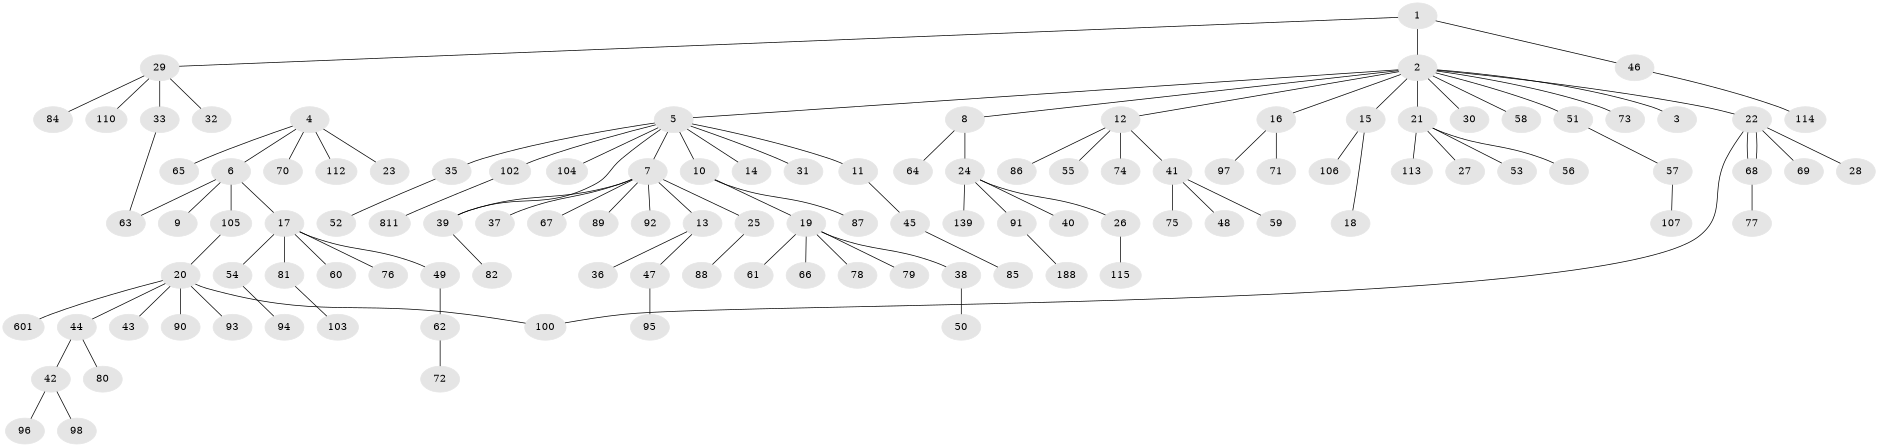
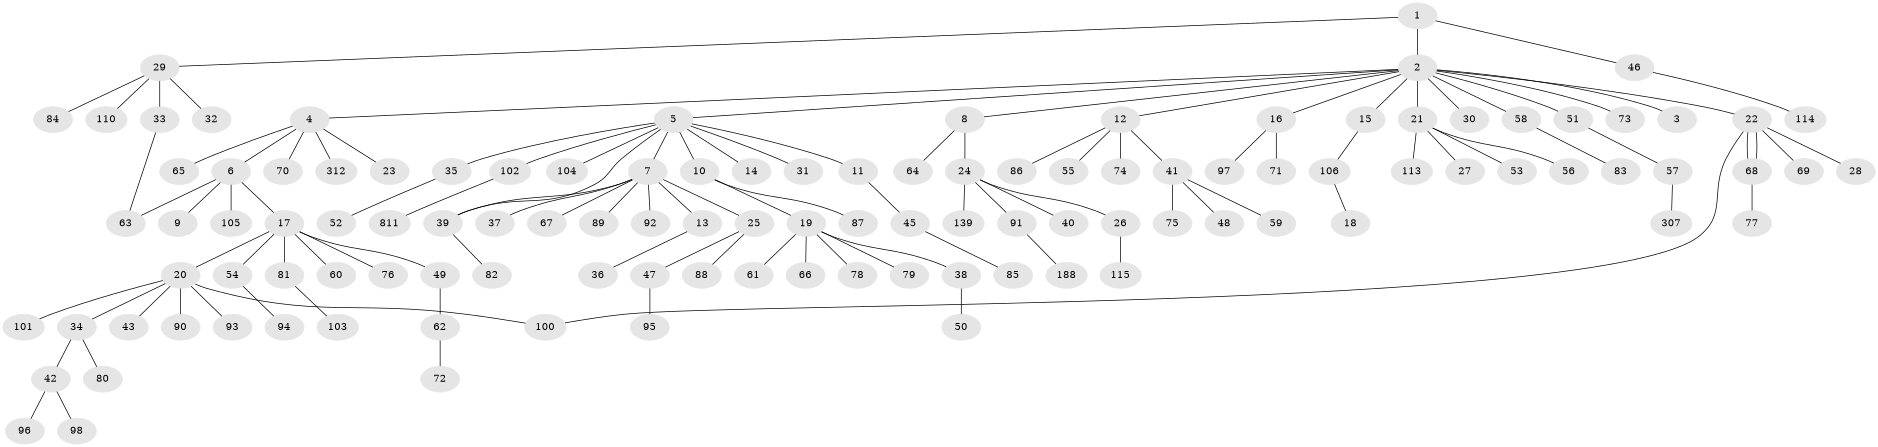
none -> (864, 94)
(336, 172) -> (336, 172)
(1359, 172) -> (1340, 198)
none -> (1621, 172)
(1671, 223) -> (1671, 223)
(676, 249) -> (702, 249)
(206, 250) -> (233, 249)
(23, 327) -> (23, 327)
(77, 327) -> (77, 327)
